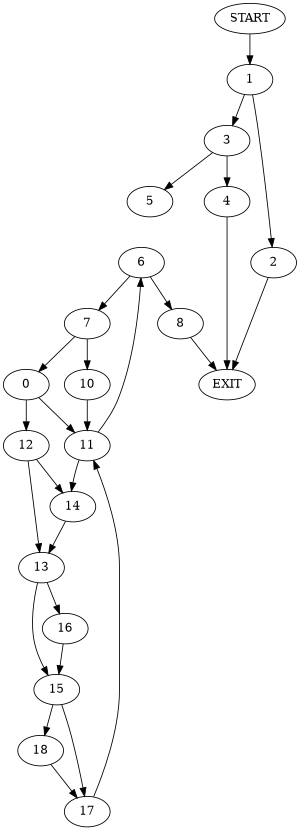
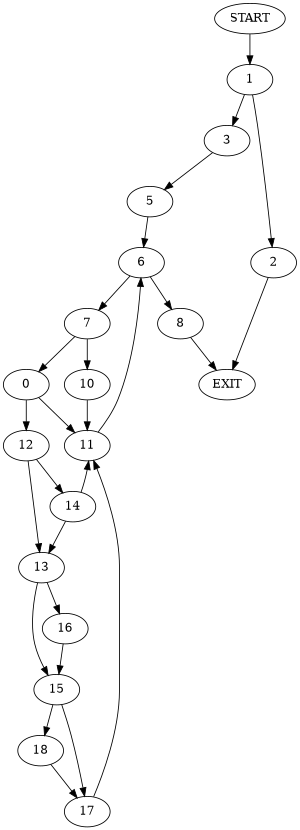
(227, 202) -> none
none -> (146, 228)
(76, 471) -> (85, 481)
